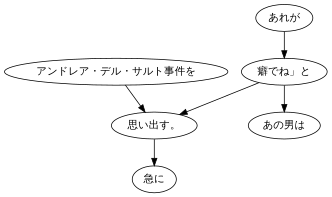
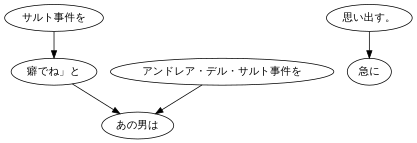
(284, 18) -> (54, 18)
(133, 96) -> (182, 97)
(223, 97) -> none
